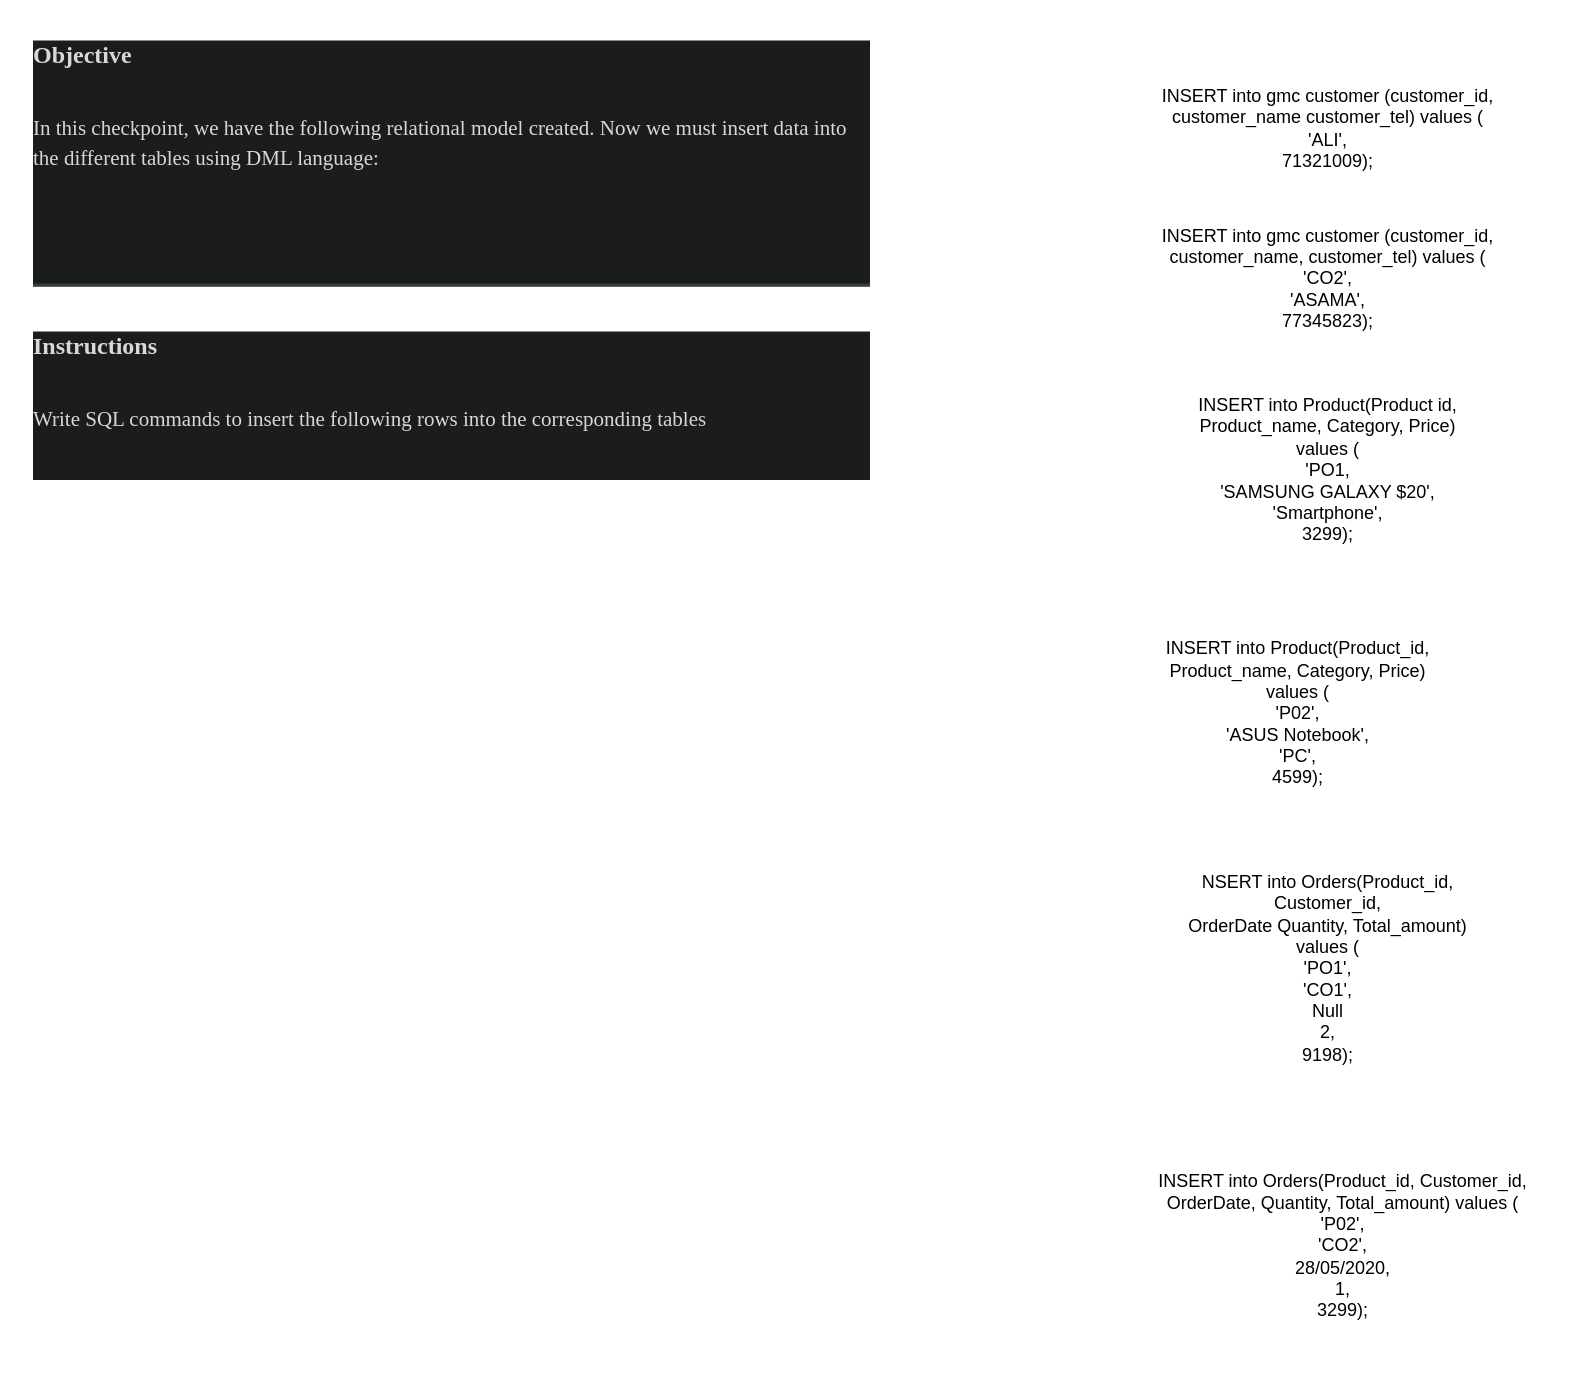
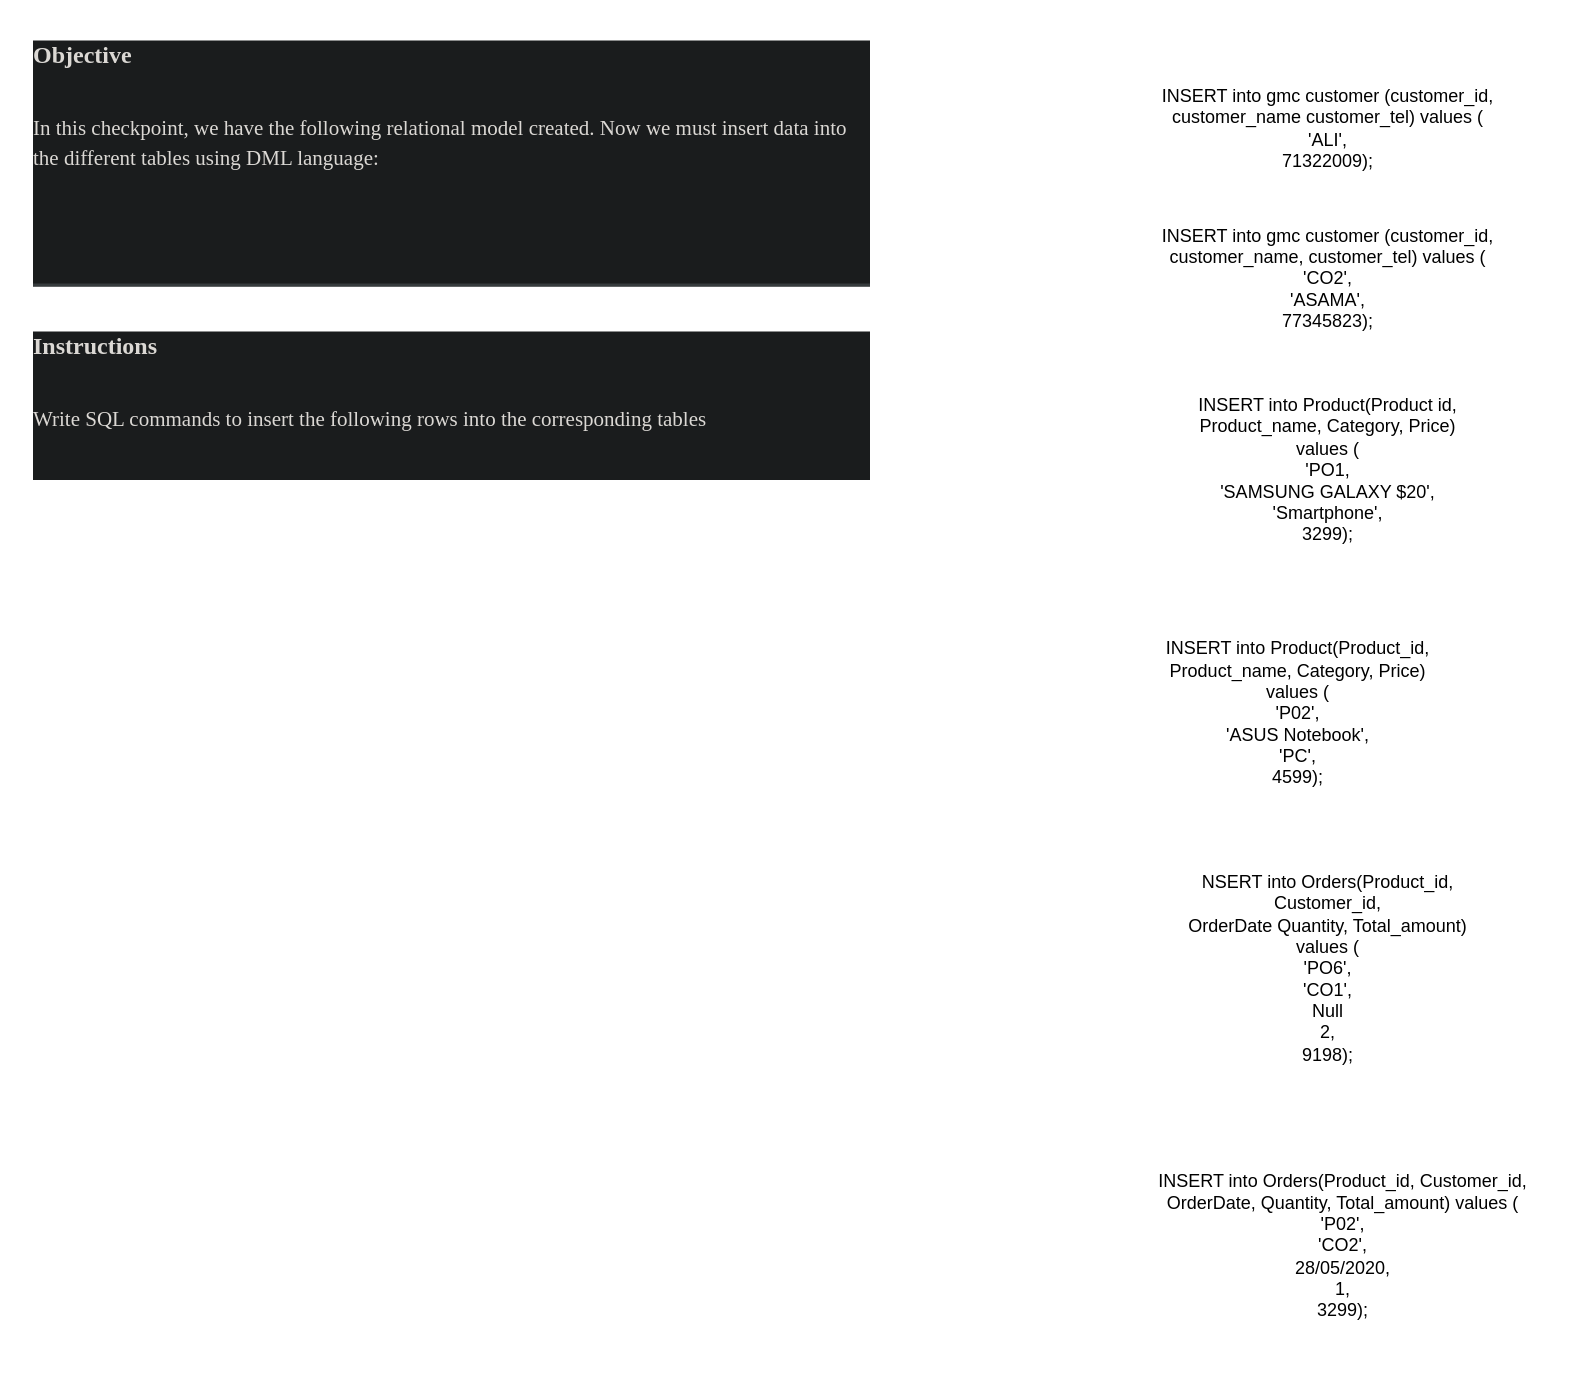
(1328, 128) -> (1328, 128)
(1328, 968) -> (1328, 968)
